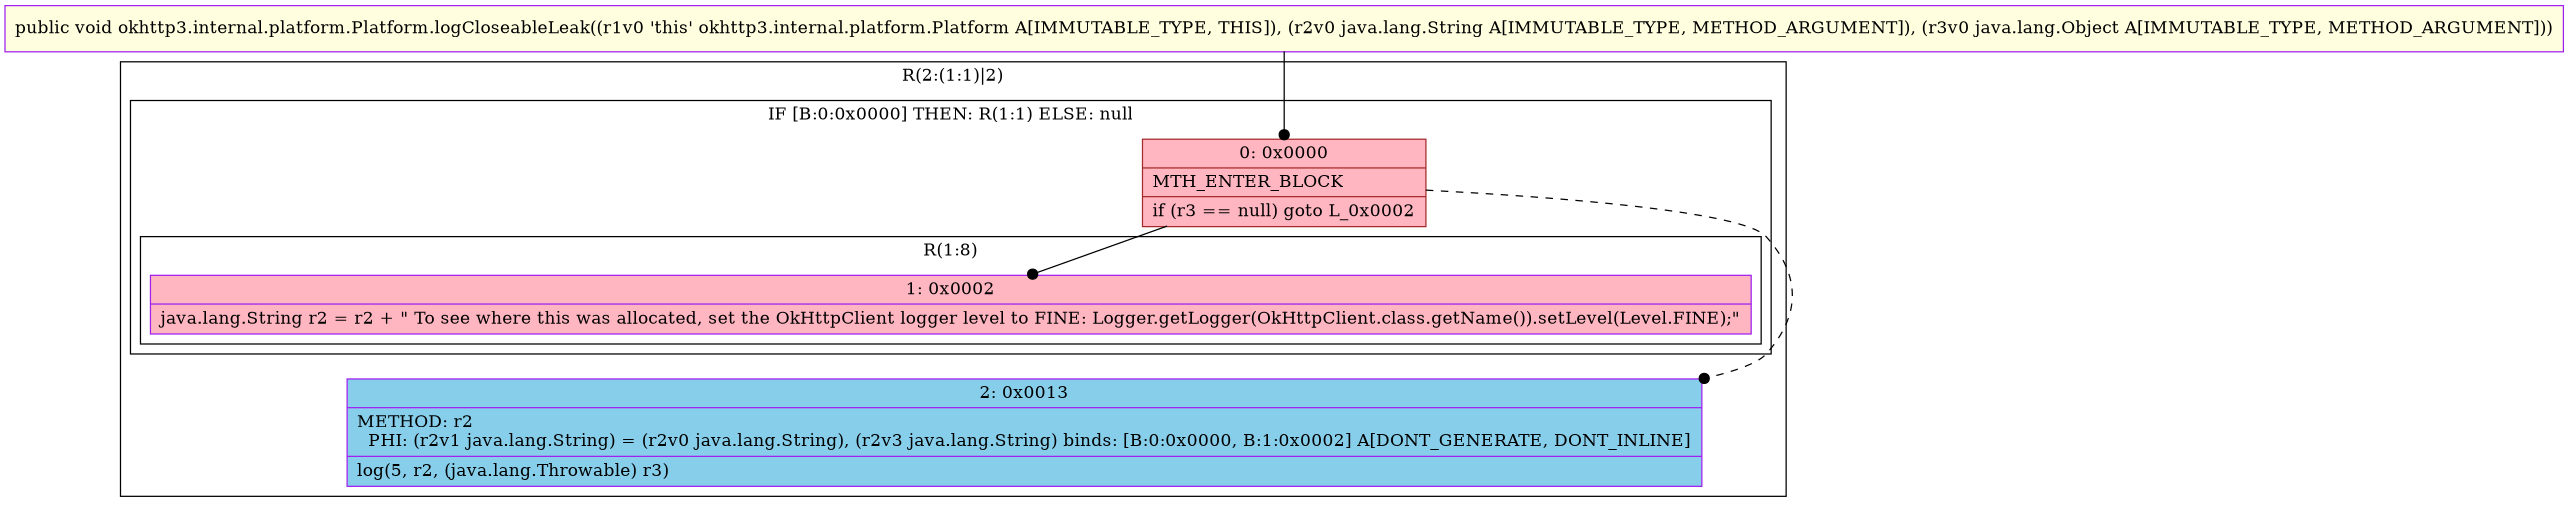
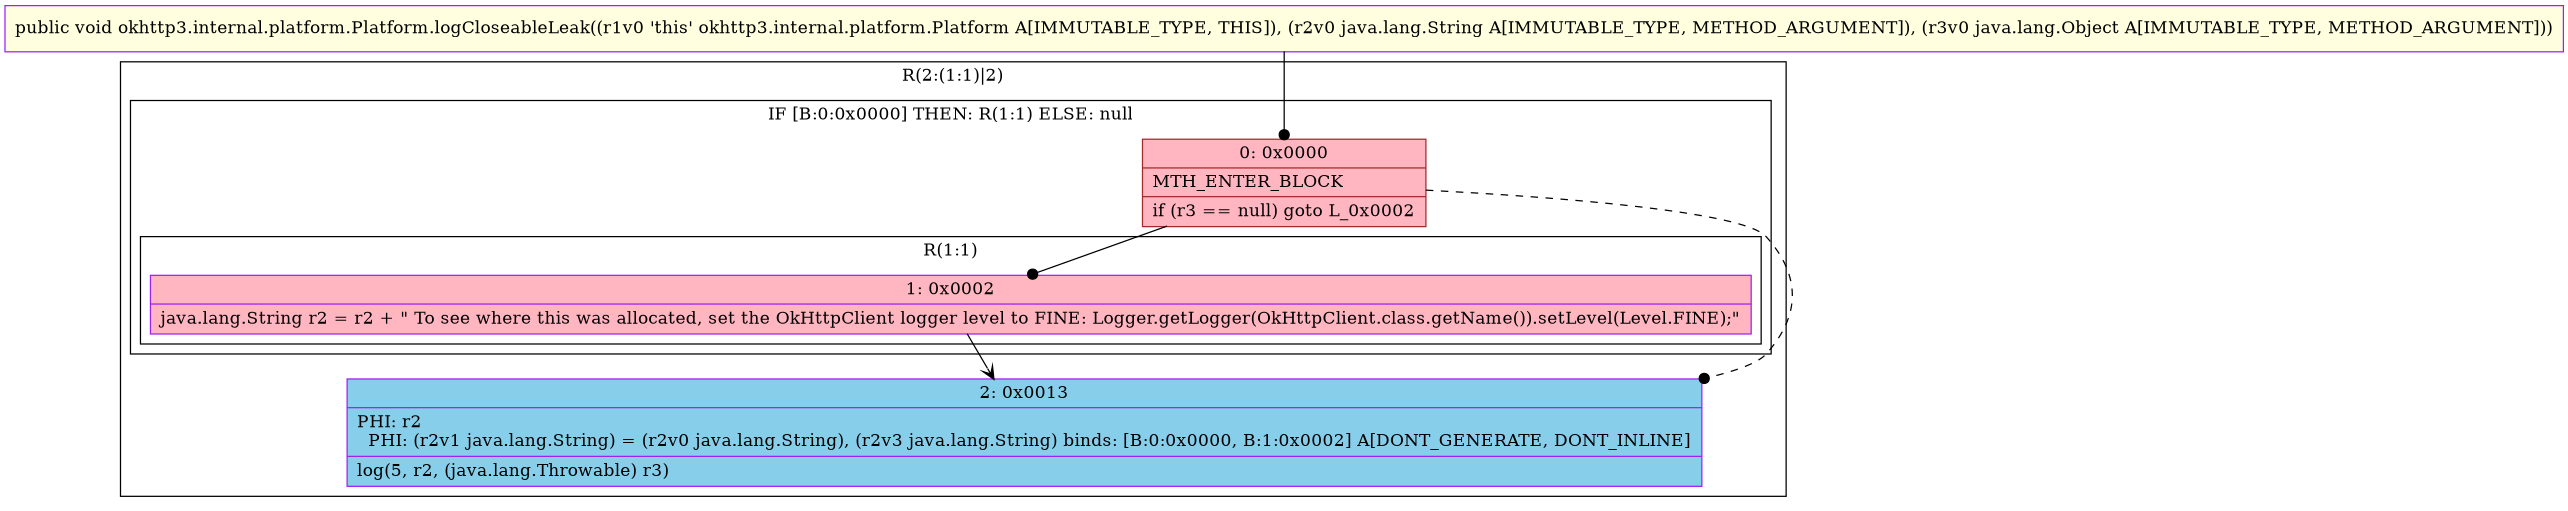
(951, 251) -> (951, 251)
none -> (977, 351)
(418, 422) -> (393, 422)
